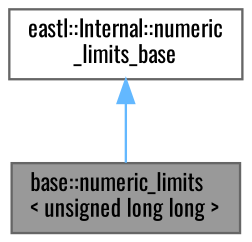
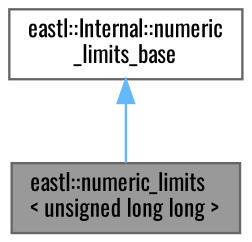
(126, 198) -> (126, 198)
